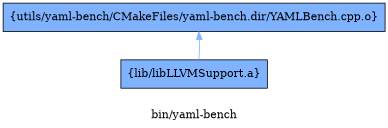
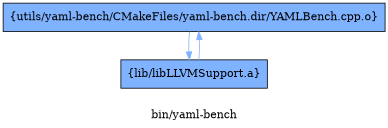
none -> (189, 42)
